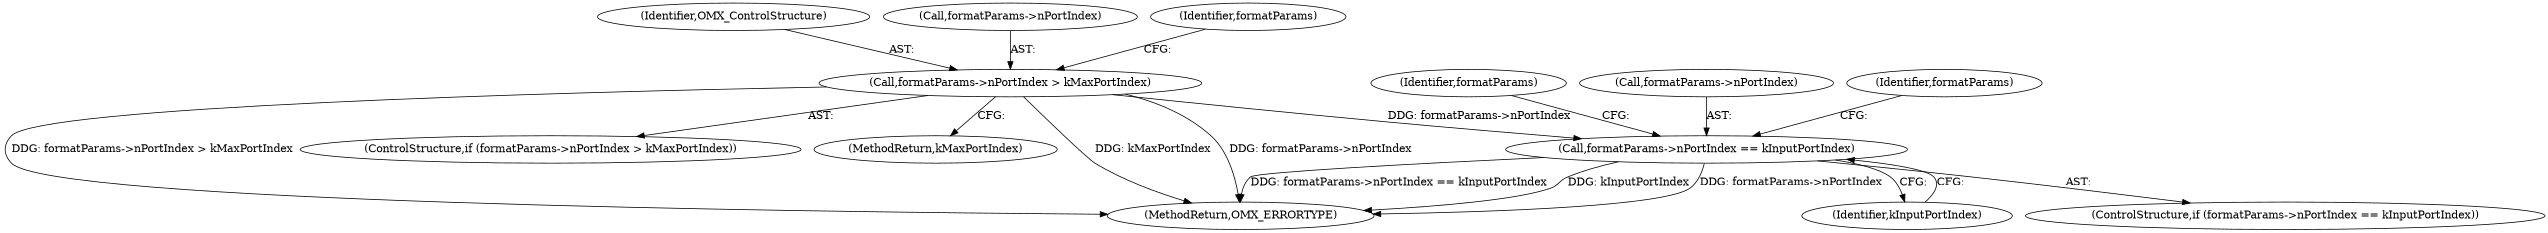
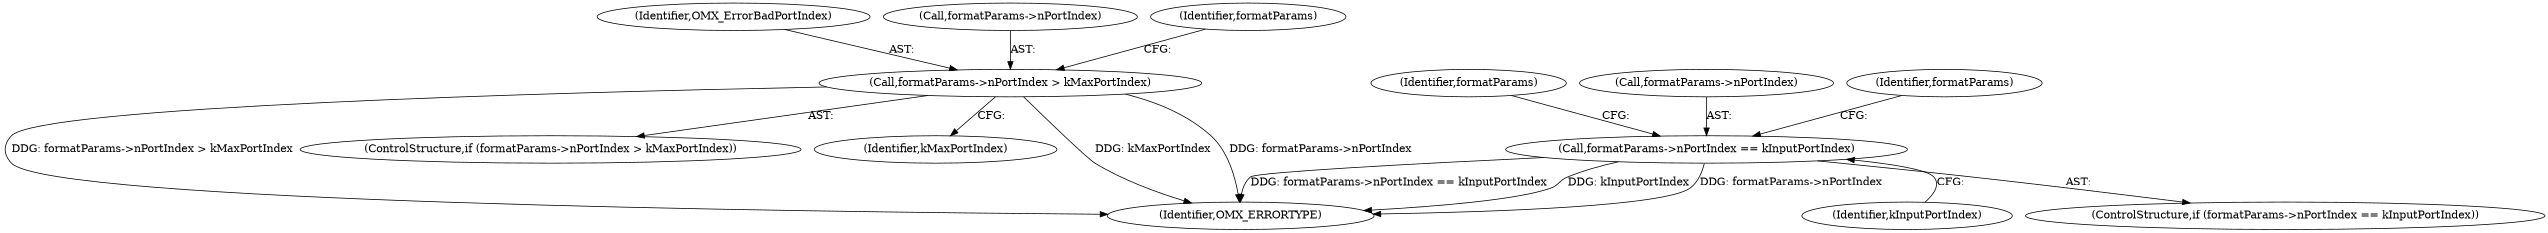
(734, 17) -> (734, 17)
(1343, 118) -> none
(936, 149) -> (936, 149)
(1883, 173) -> none
(1241, 216) -> (1241, 216)
